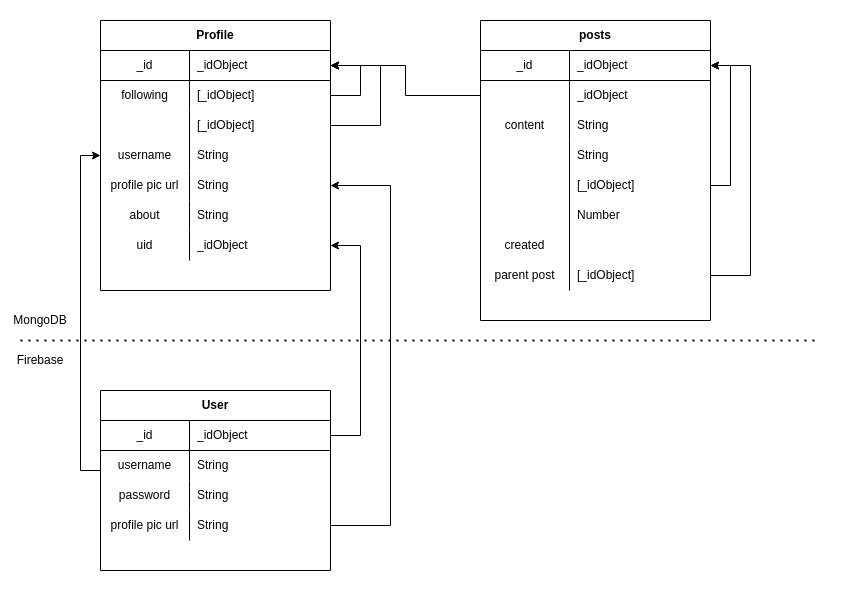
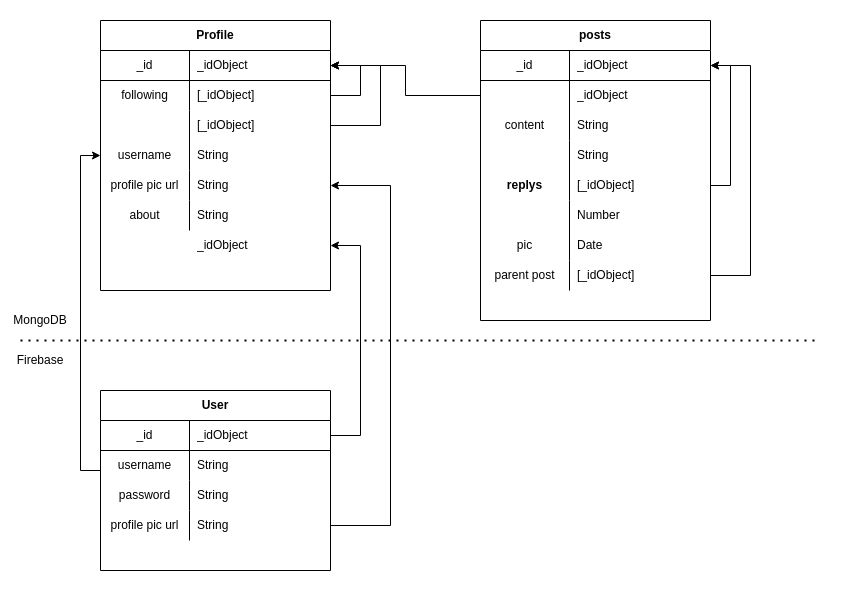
none -> (525, 186)
(145, 246) -> none
(525, 246) -> (525, 246)
none -> (640, 246)
